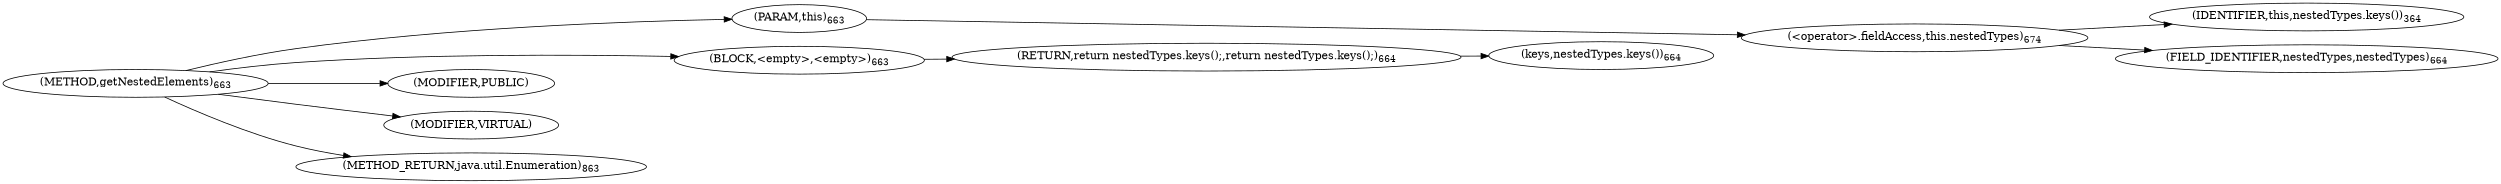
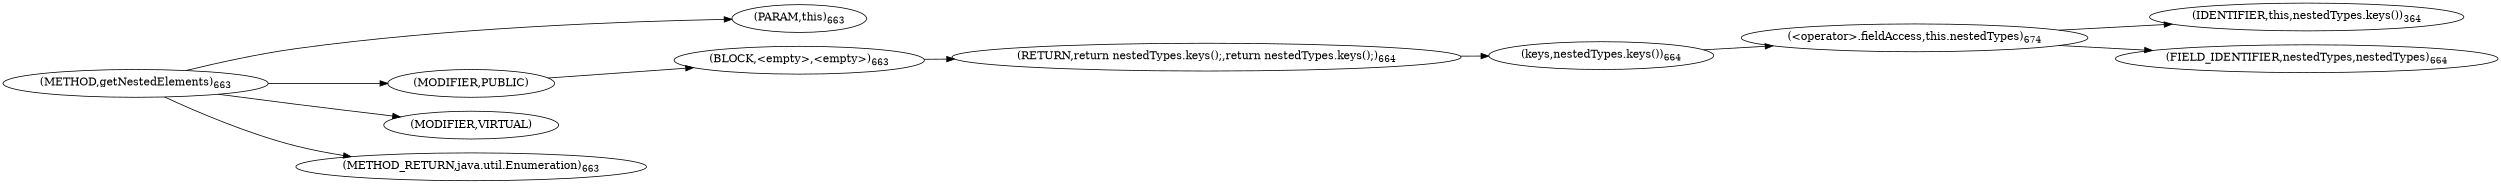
(1302, 27) -> (1734, 48)
(440, 56) -> (617, 73)
(591, 166) -> (591, 166)
